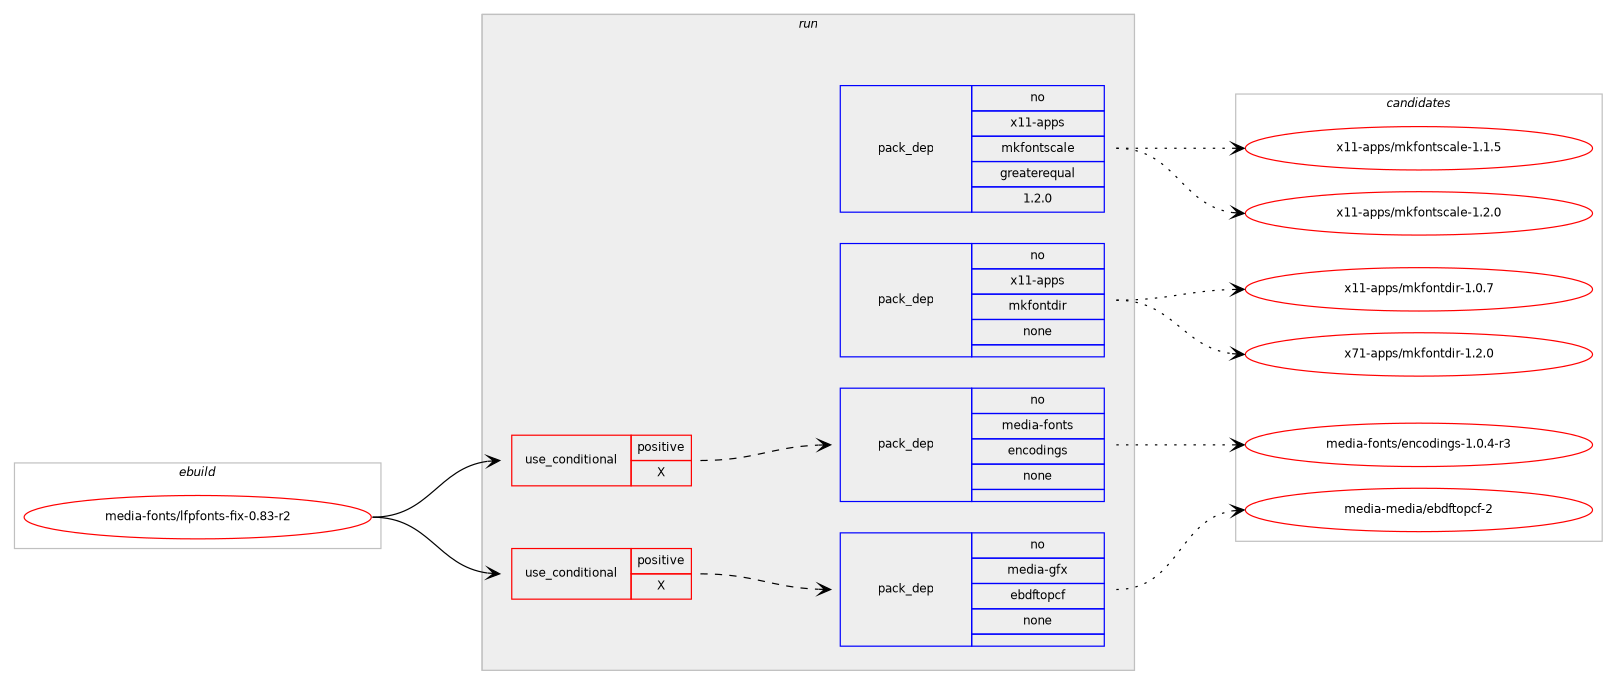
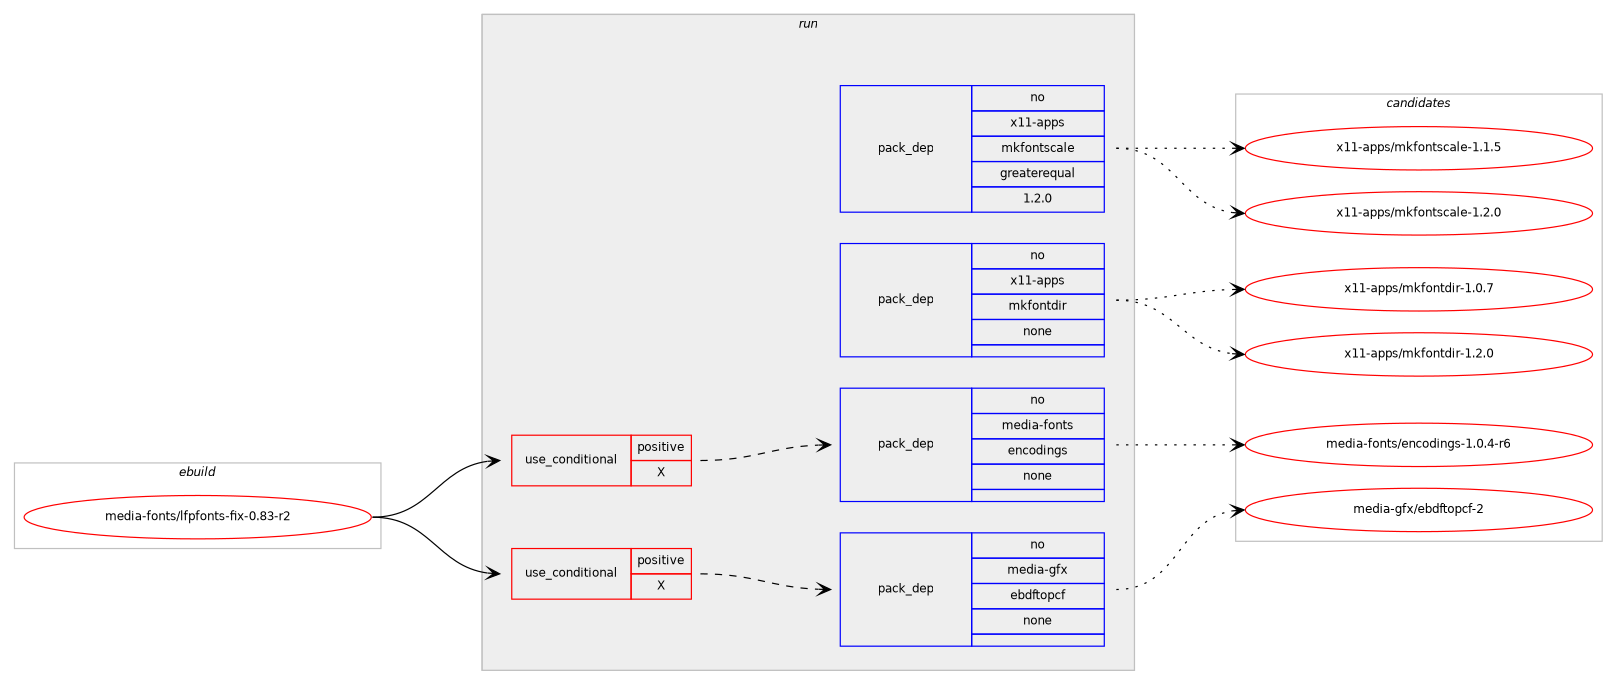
(1419, 354) -> (1419, 354)
(1419, 445) -> (1419, 445)
(1419, 510) -> (1419, 510)
